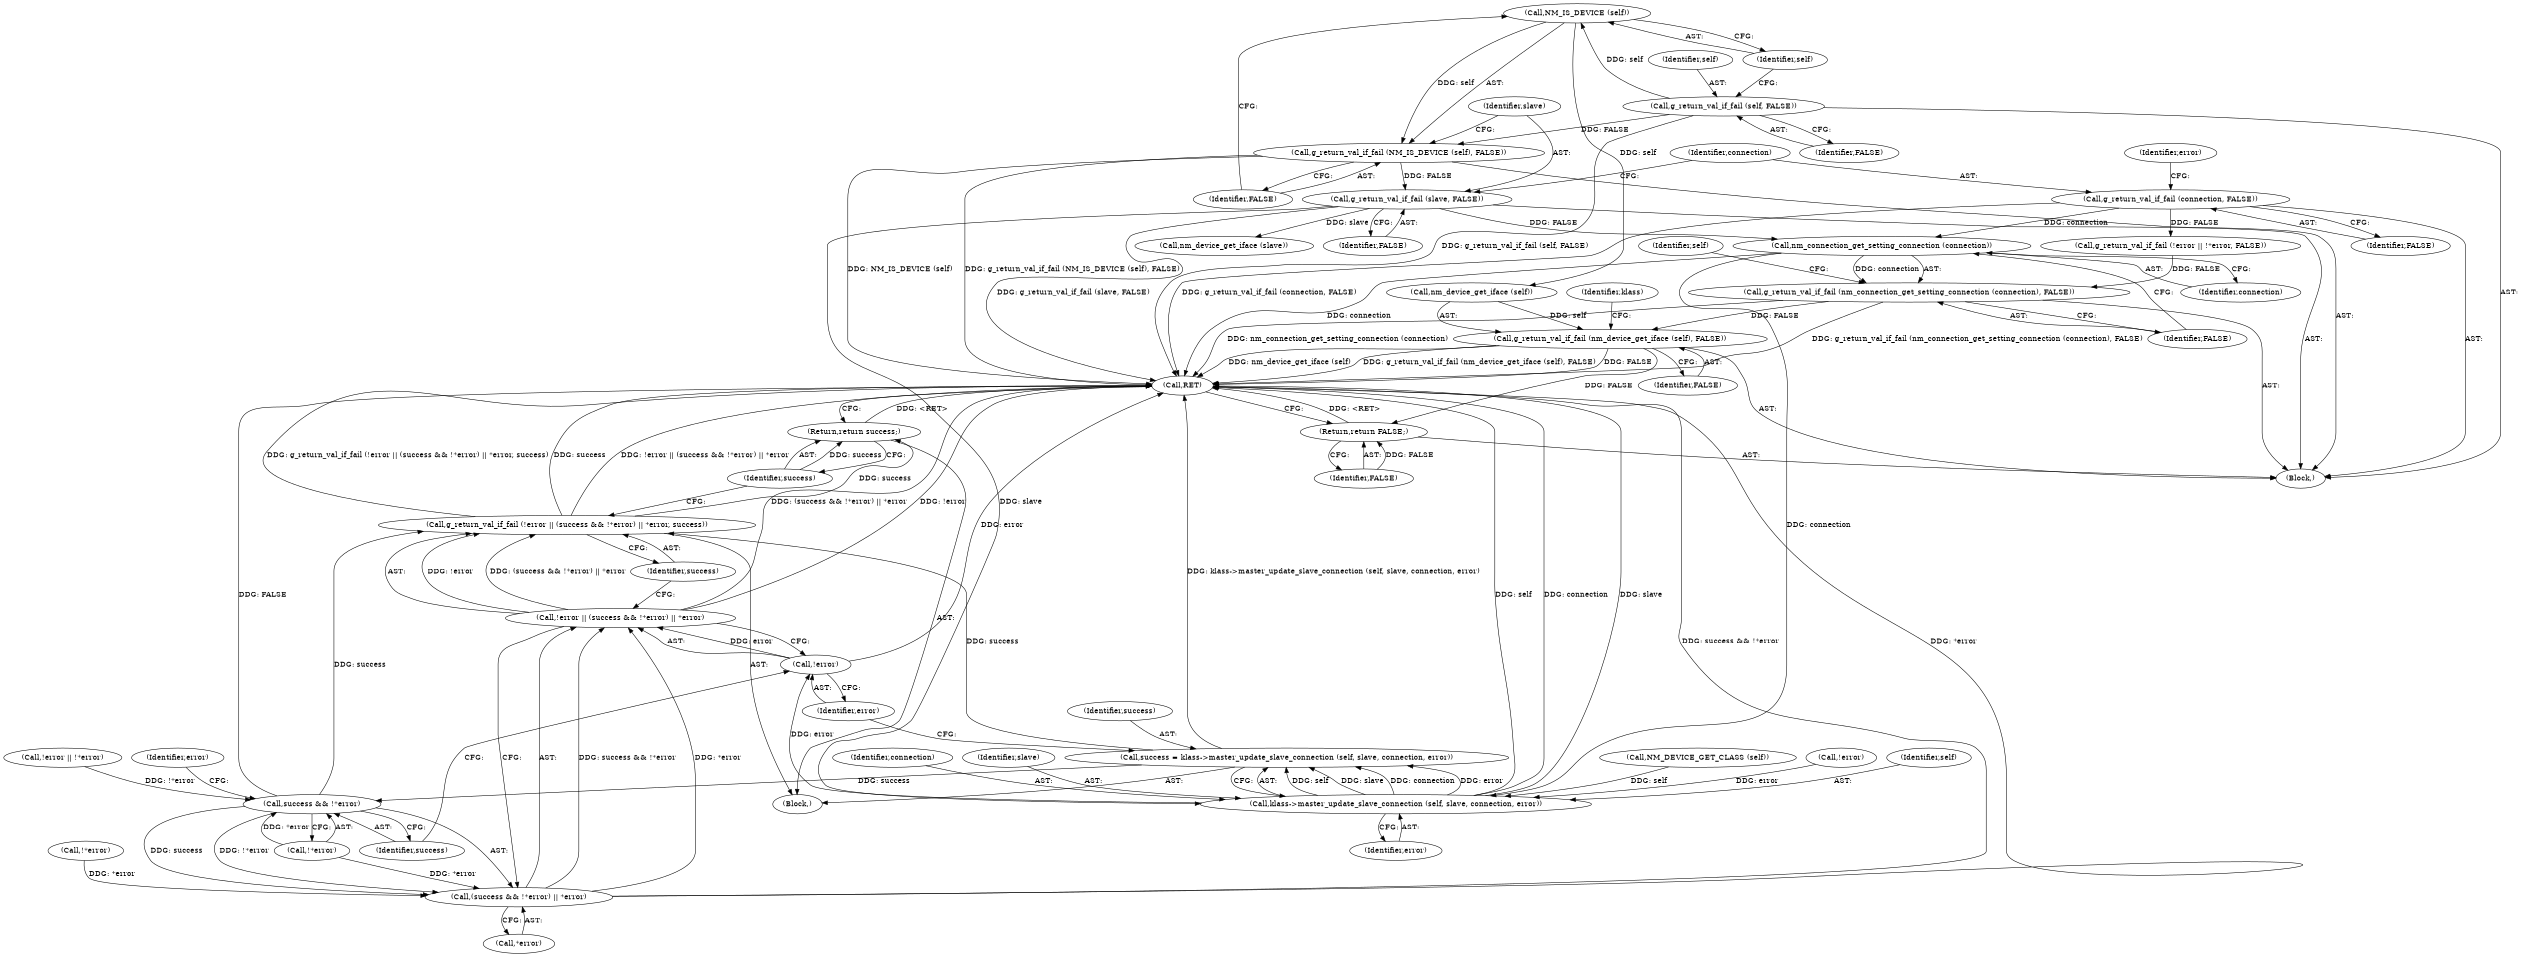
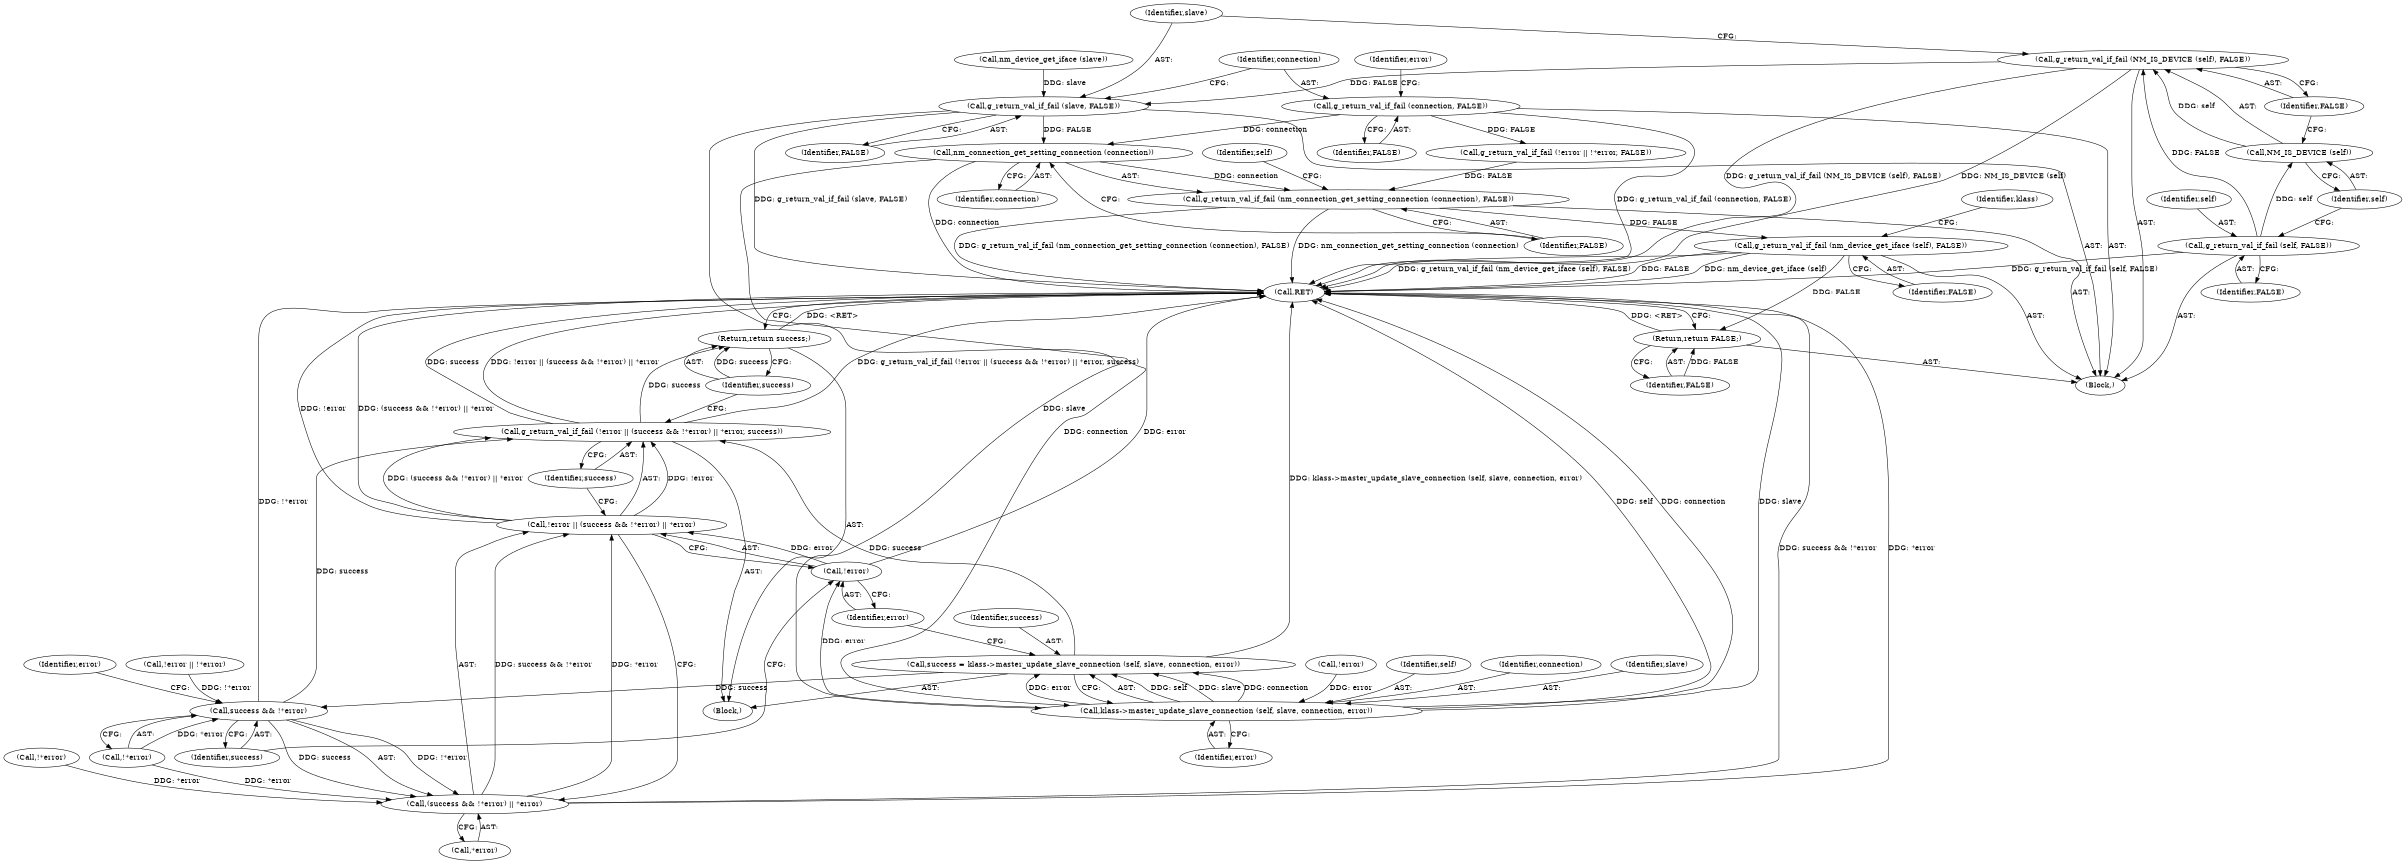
(1315, 222) -> (1044, 80)
(1472, 292) -> none
(263, 595) -> (284, 502)
(1698, 758) -> none
